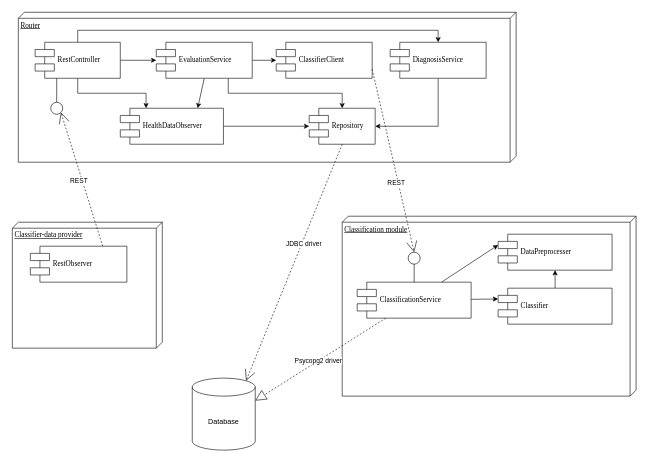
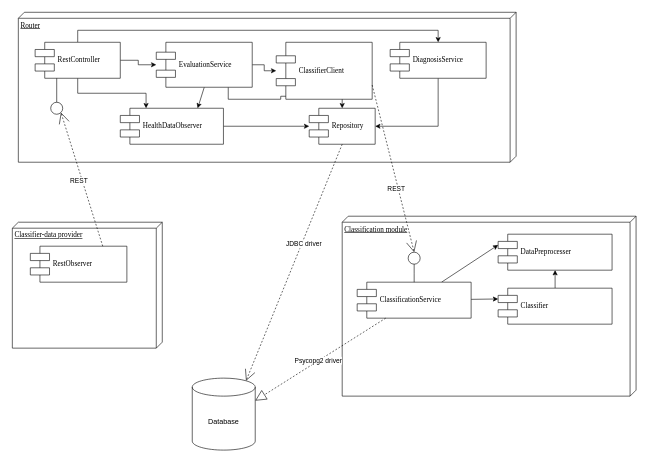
(204, 60) -> (204, 65)
(324, 60) -> (324, 71)
